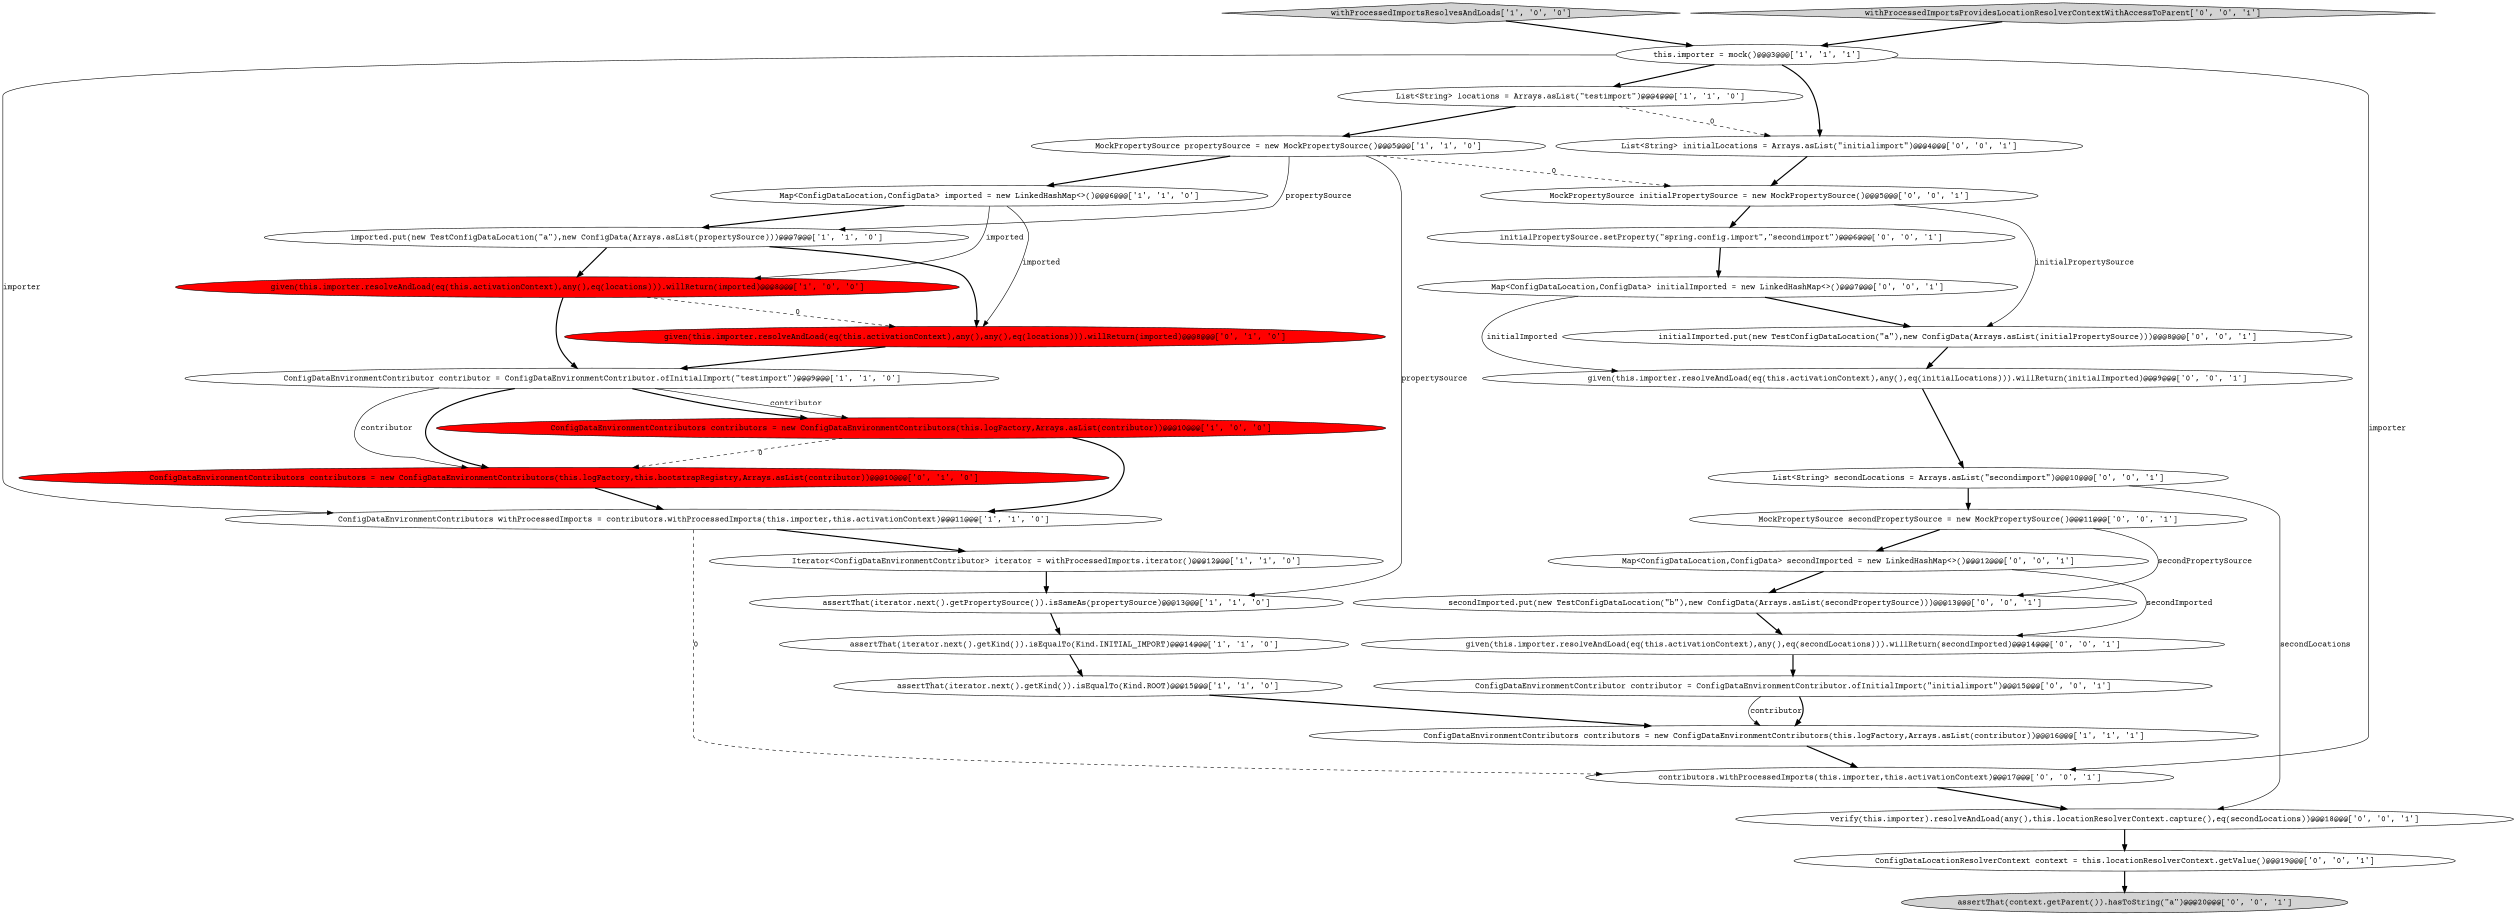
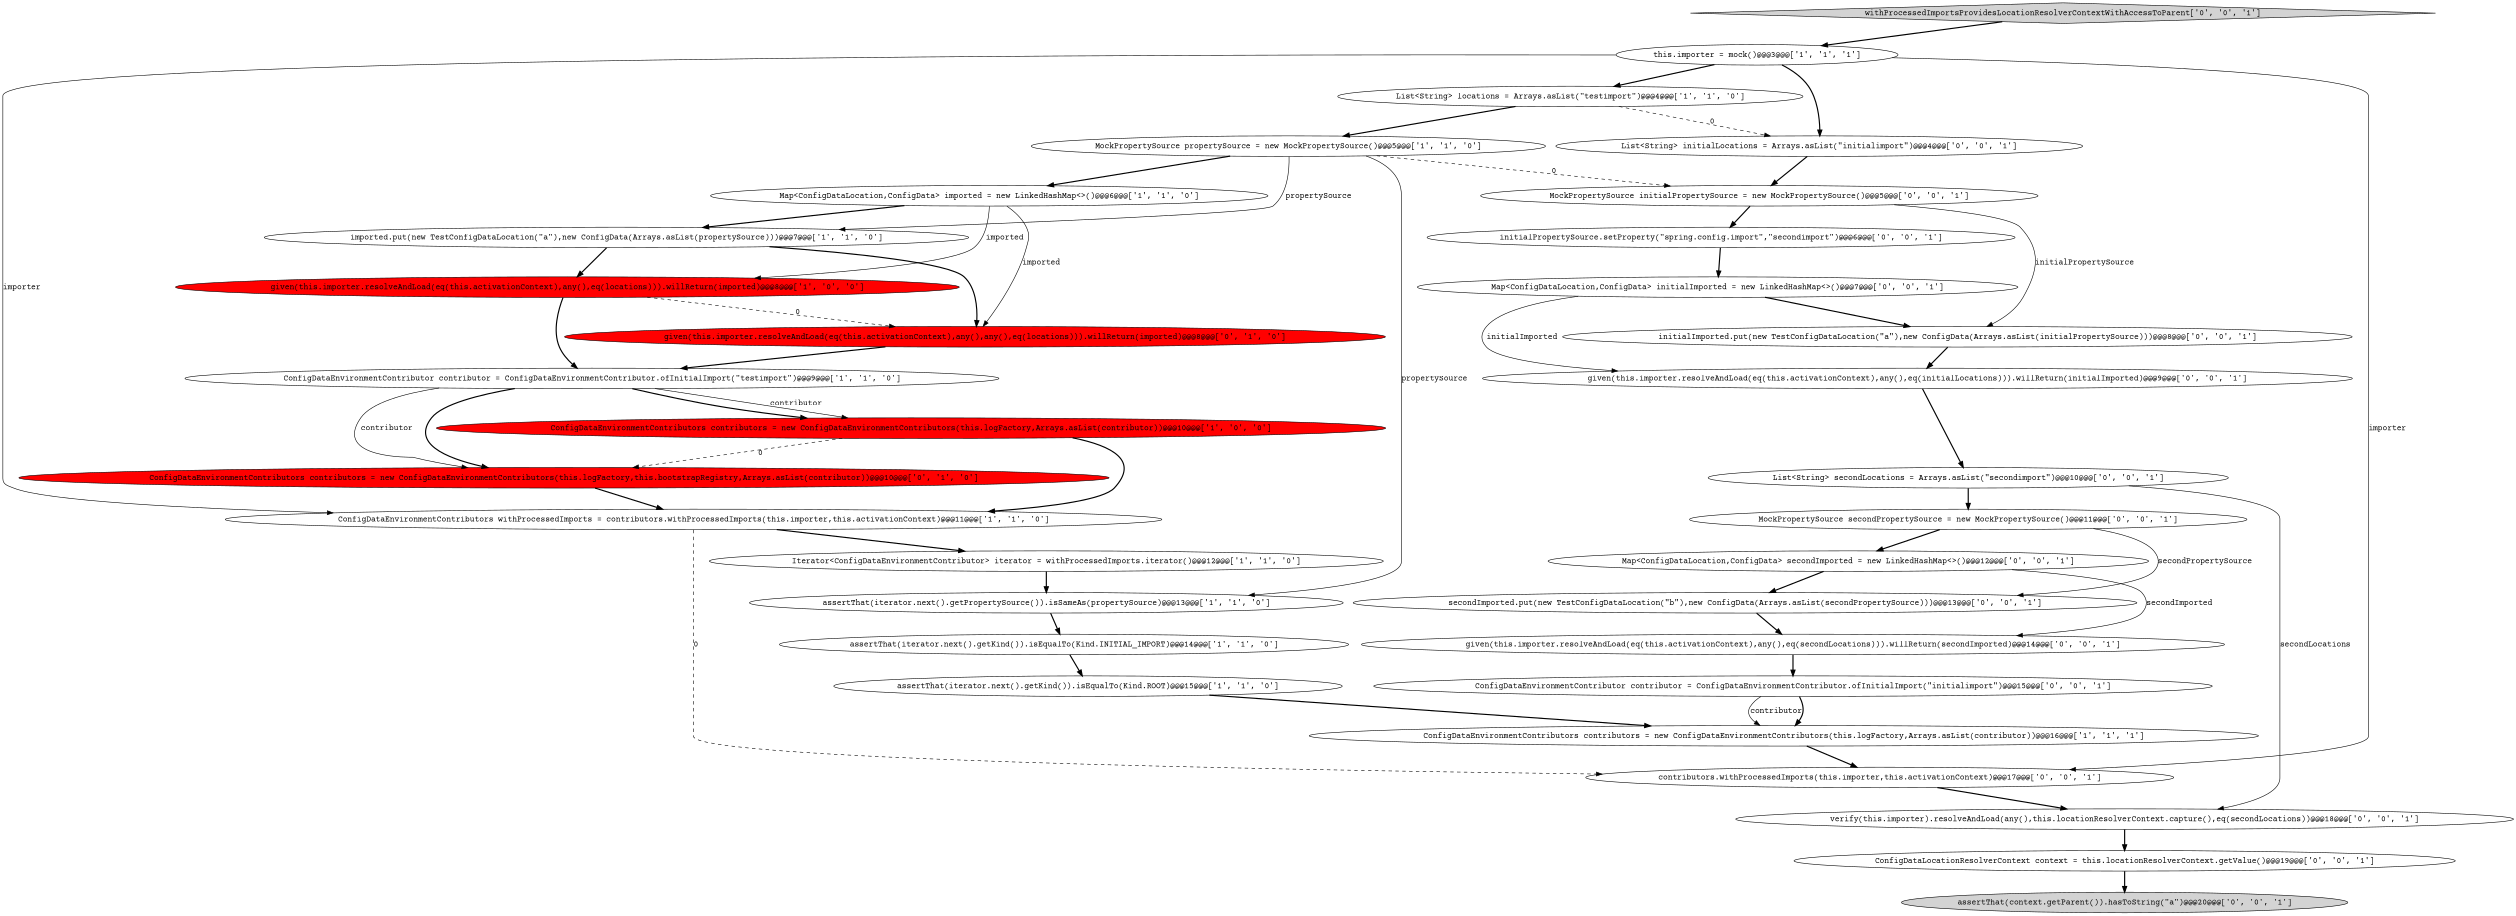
(1451, 13) -> none
